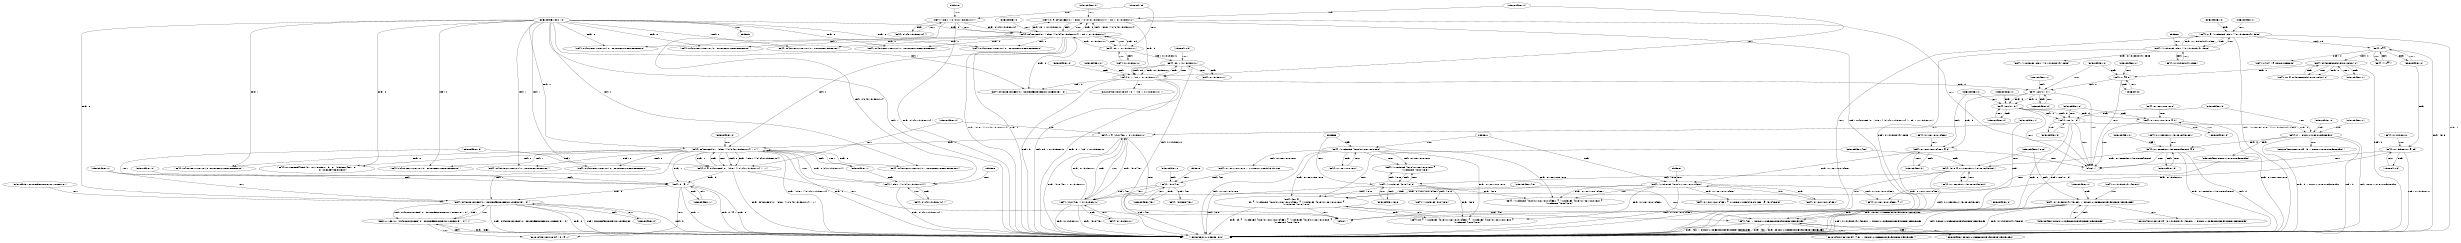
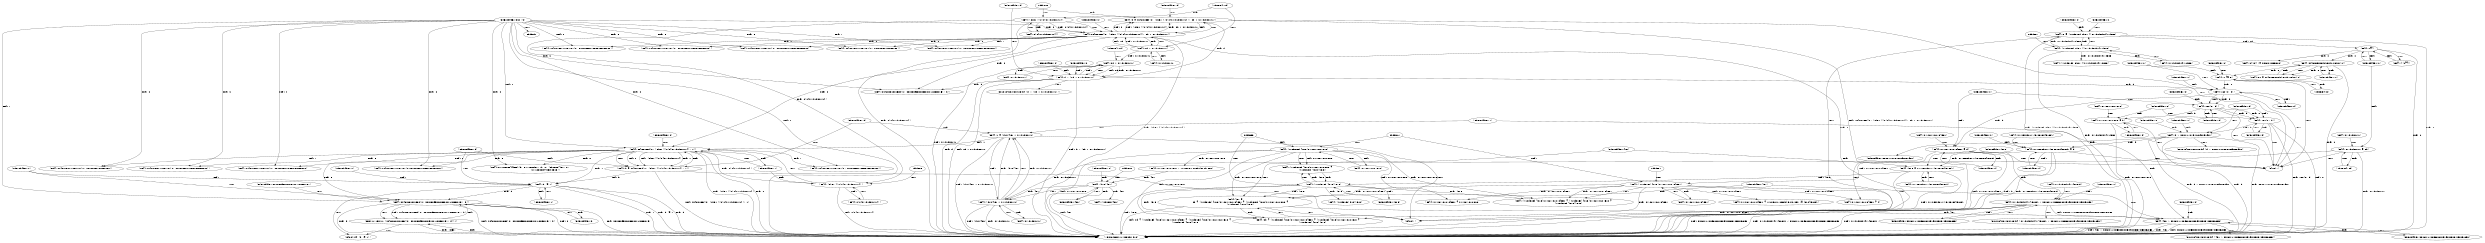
(2439, 135) -> (2417, 135)
none -> (1453, 202)
(550, 237) -> (358, 237)
